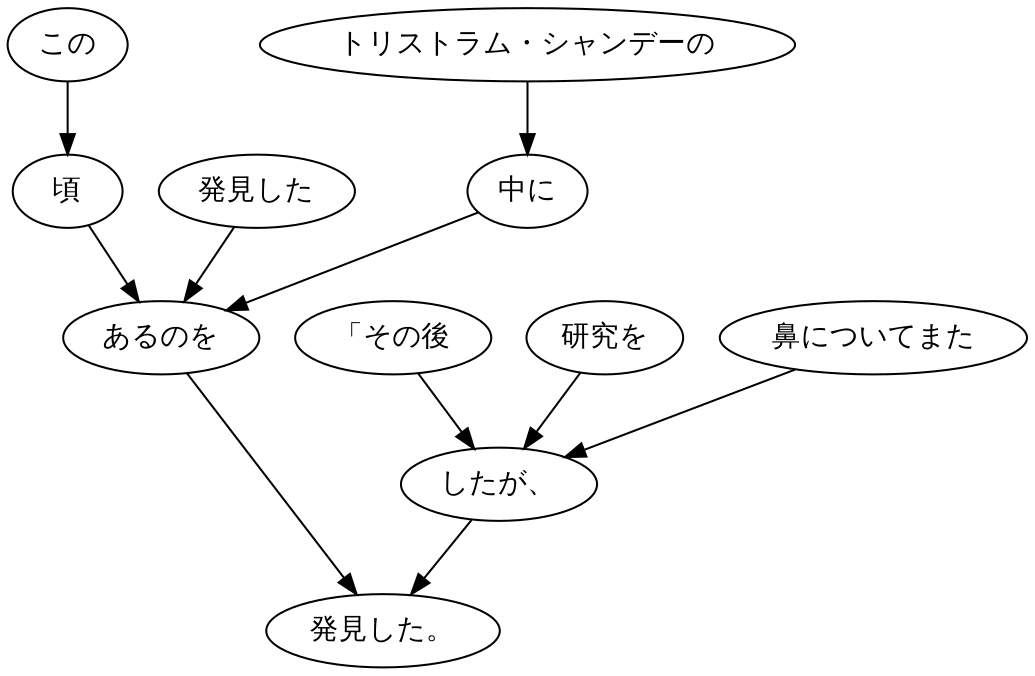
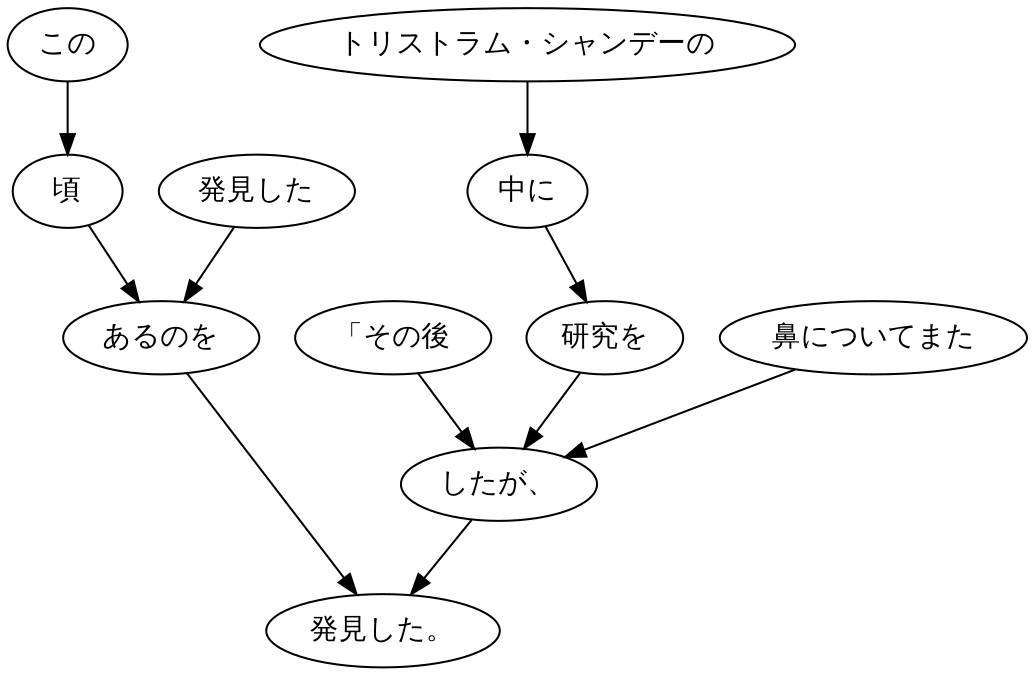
(362, 258) -> (561, 255)
